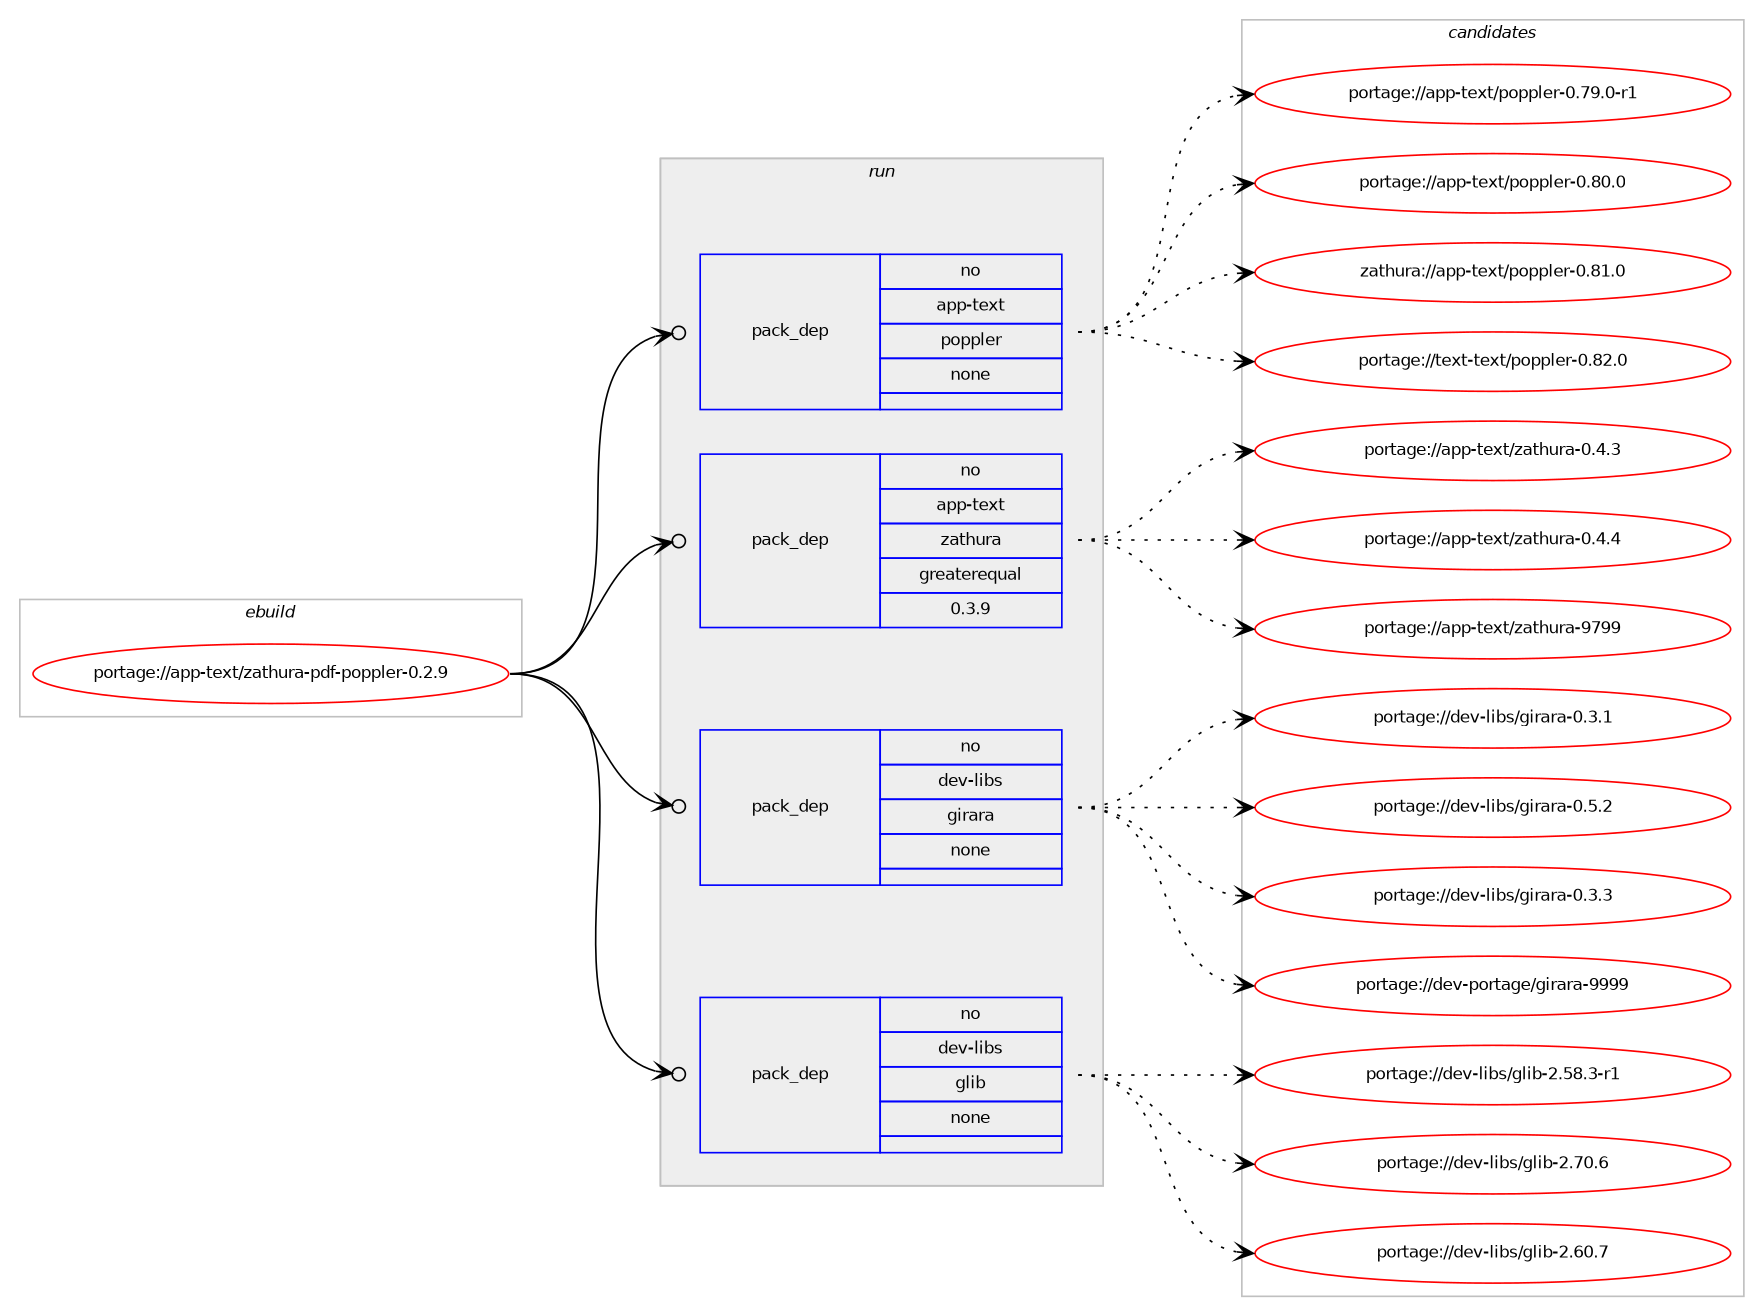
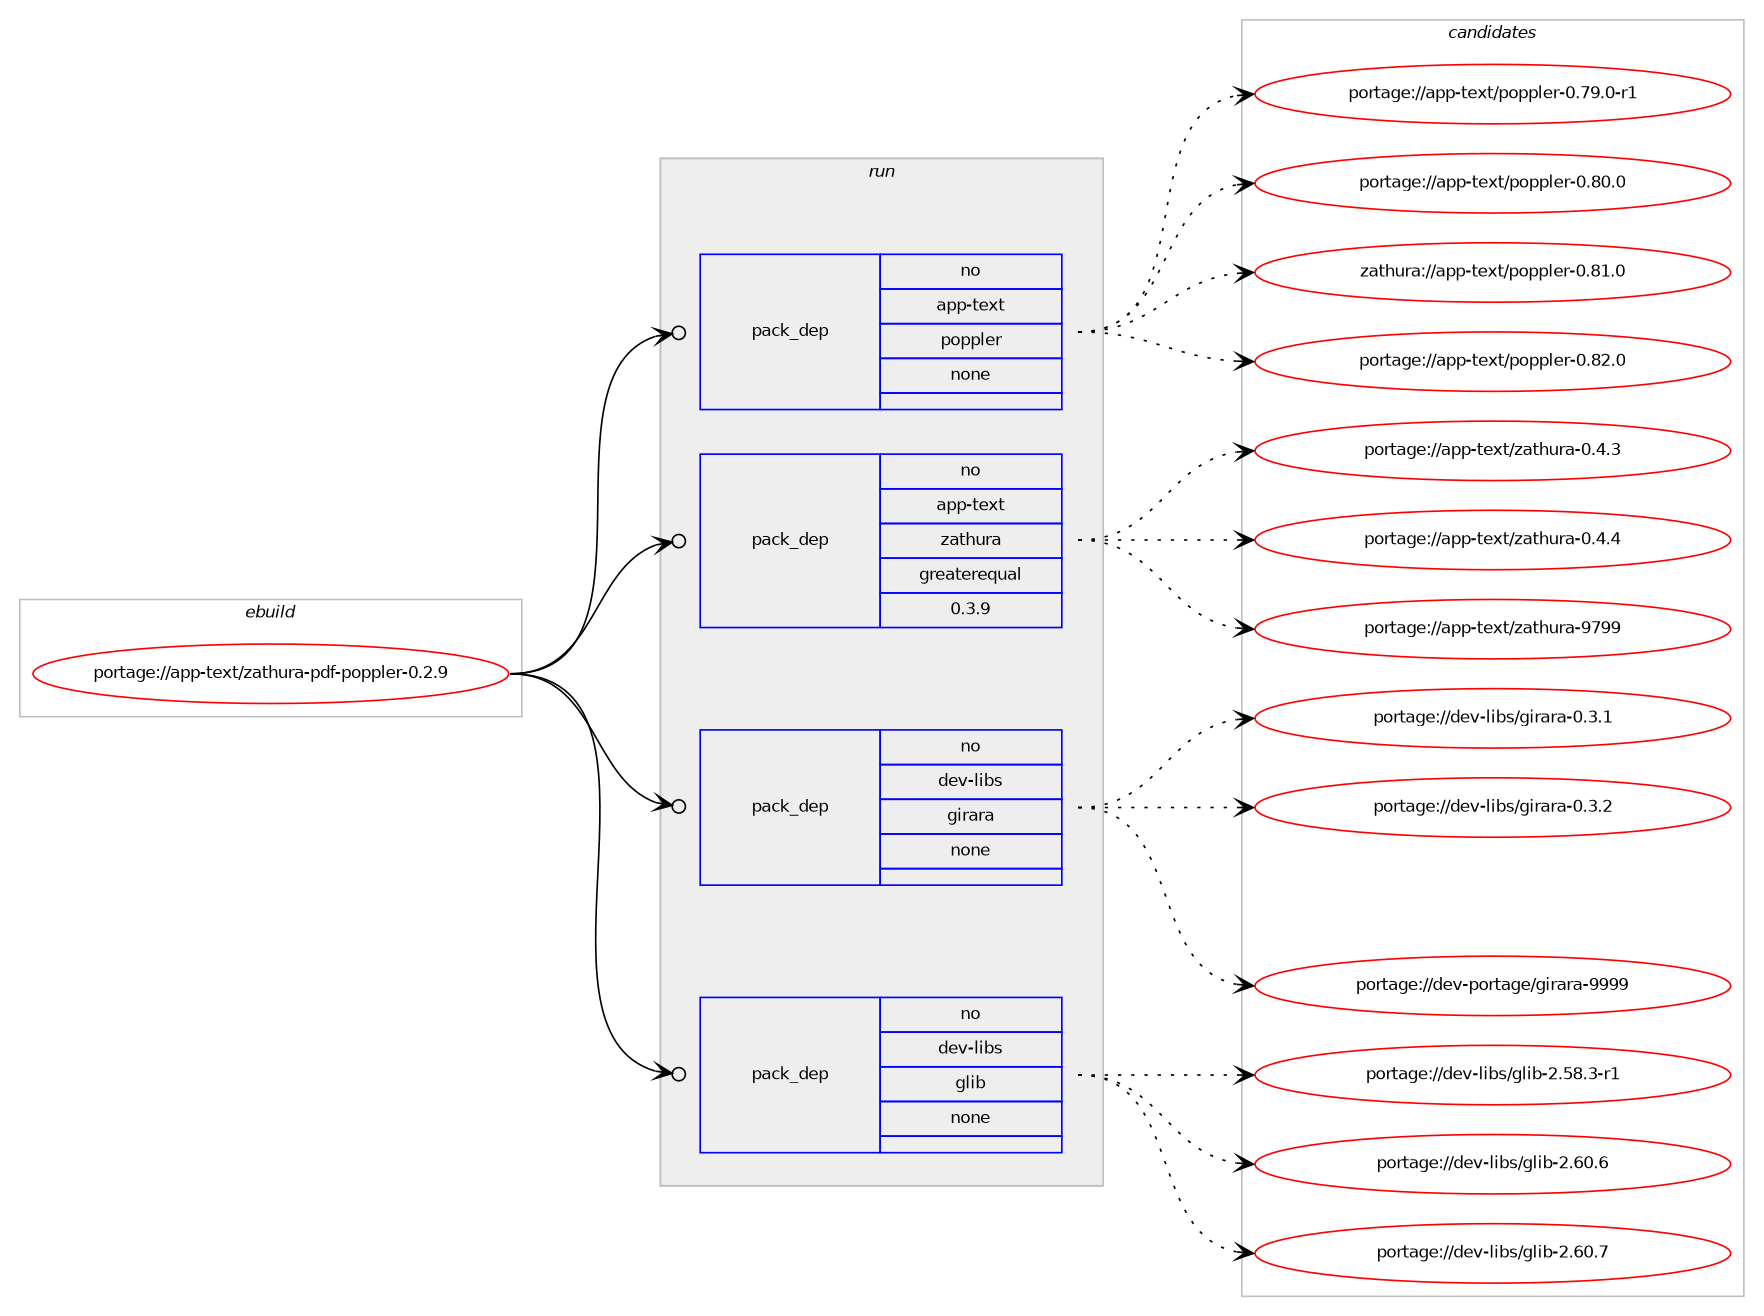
(1493, 362) -> (1493, 362)
(1493, 808) -> (1493, 808)
(1493, 897) -> none
(1493, 1164) -> (1493, 1164)
